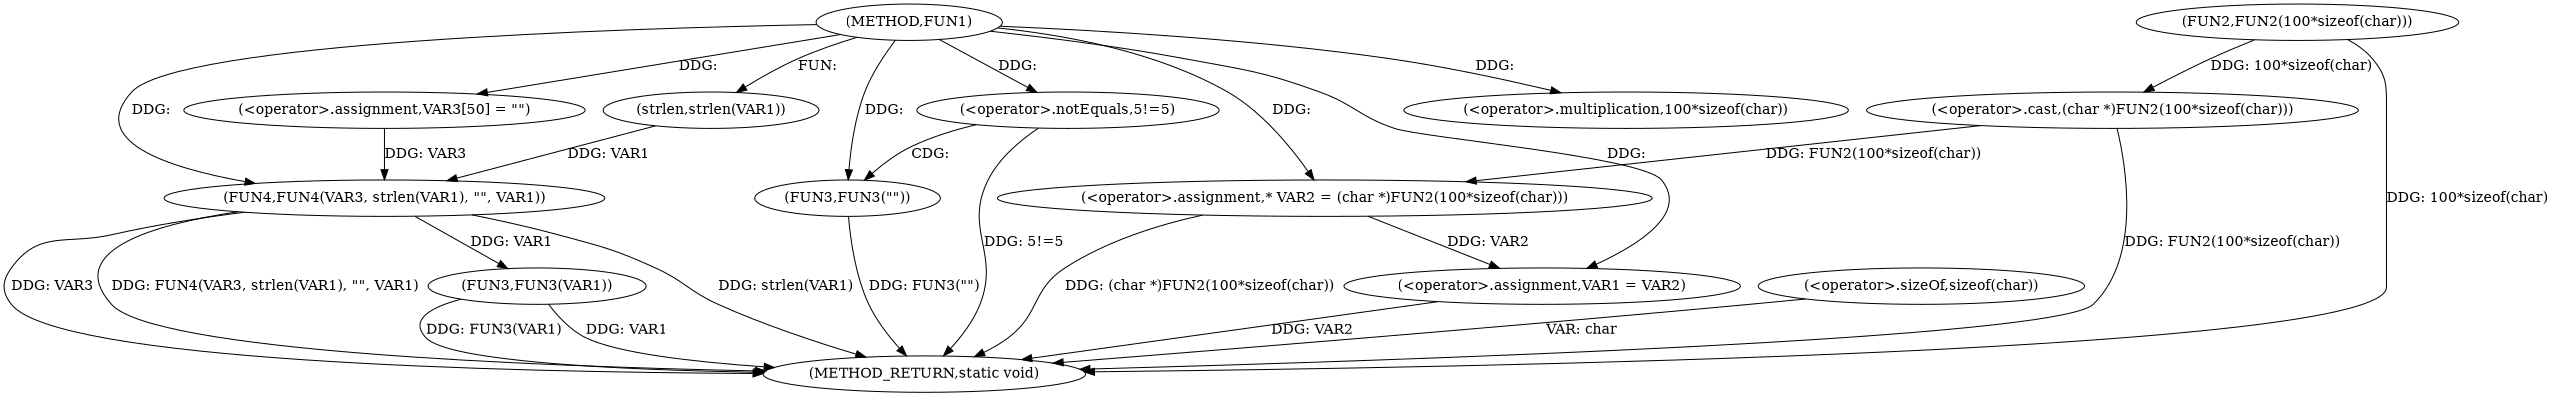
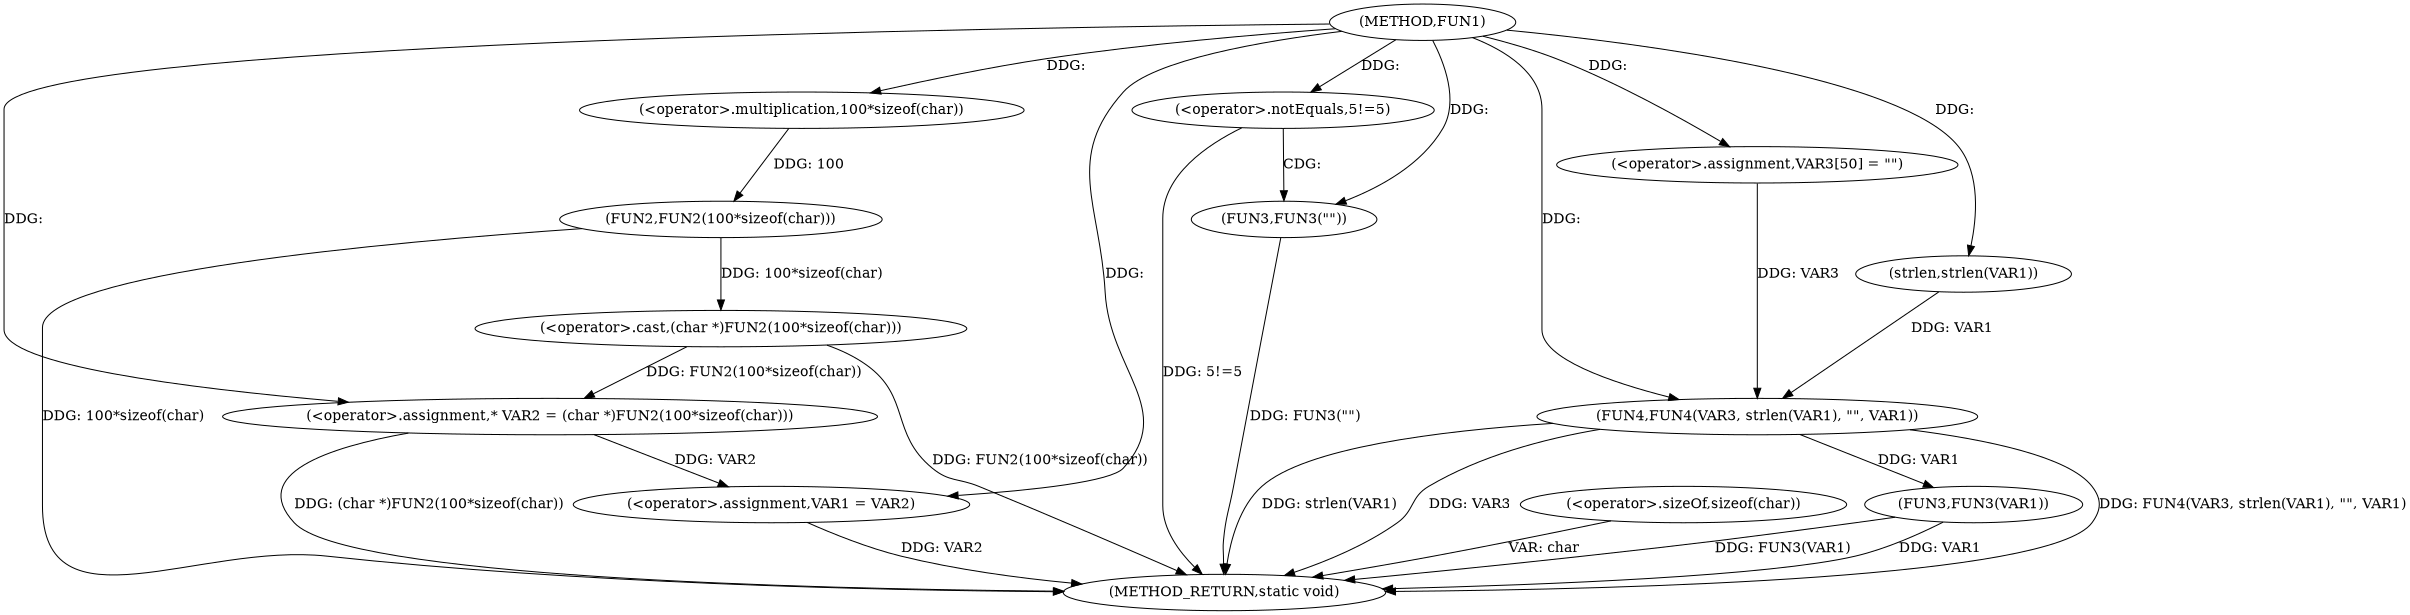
(820, 66) -> (1957, 110)
none -> (764, 161)
